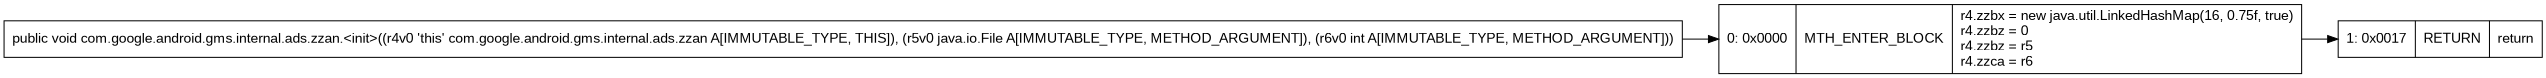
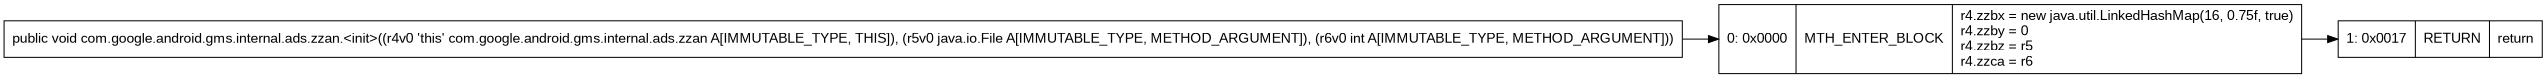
(1995, 31) -> (1995, 31)
